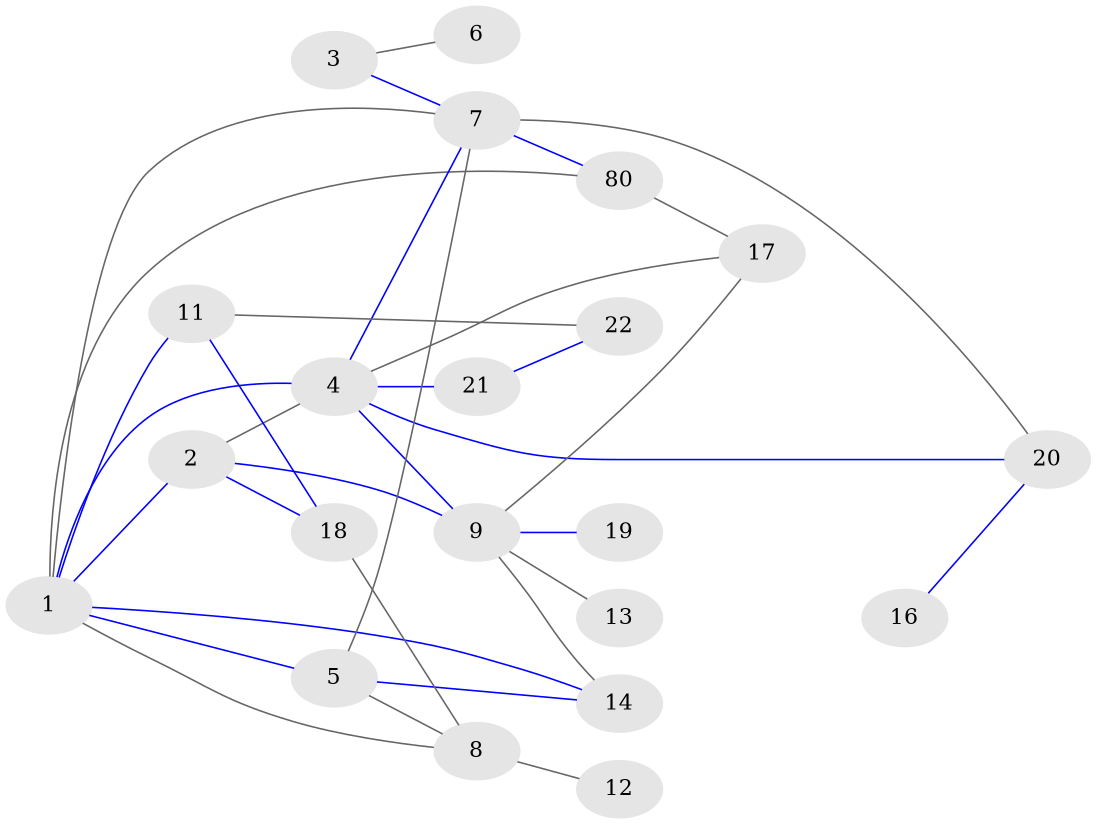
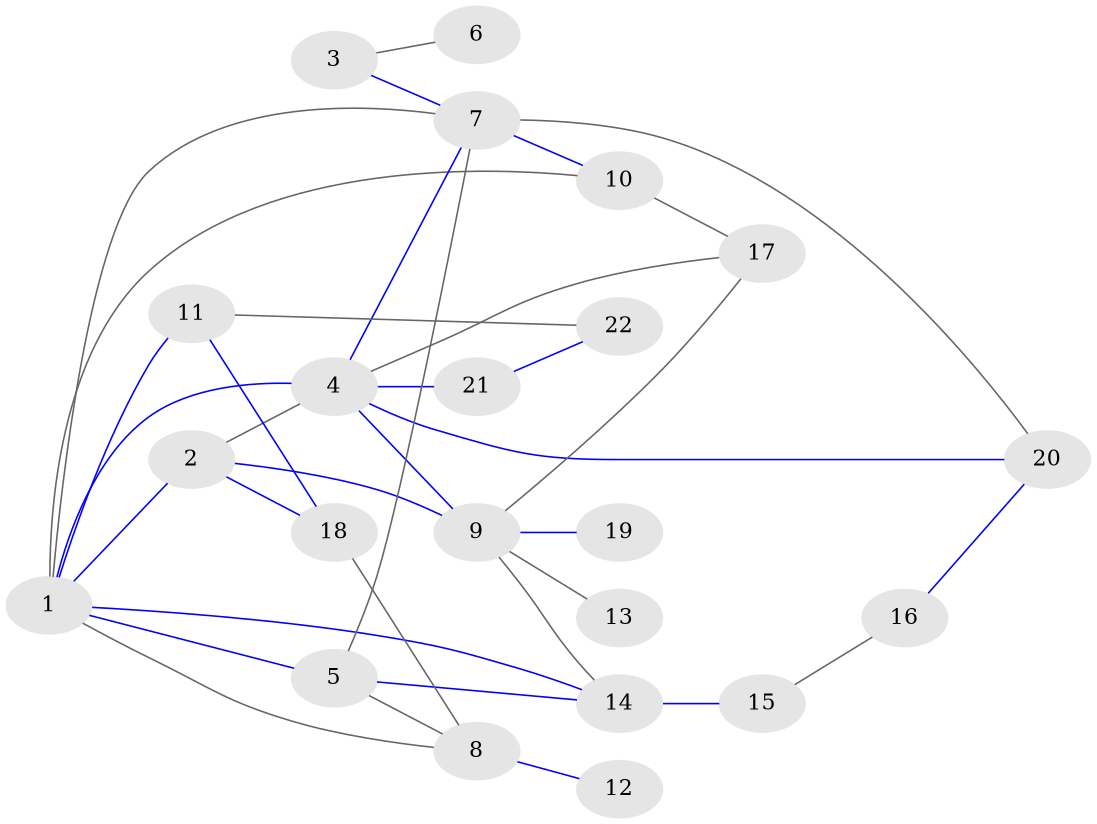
(620, 181) -> (620, 181)
none -> (762, 704)
(548, 770) -> (548, 770)
